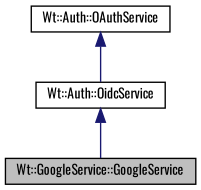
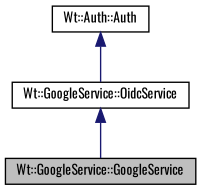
(101, 19) -> (101, 19)
(101, 95) -> (101, 95)
